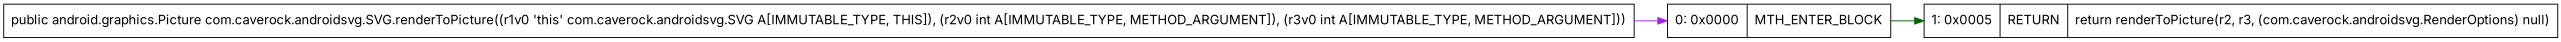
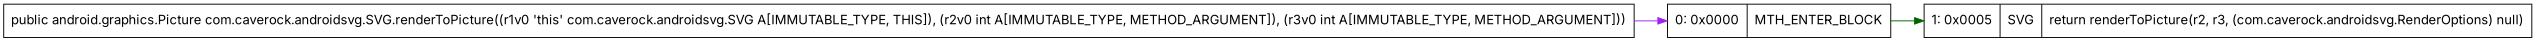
(2034, 20) -> (2021, 20)
